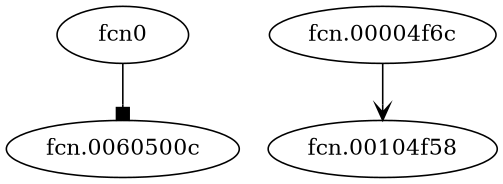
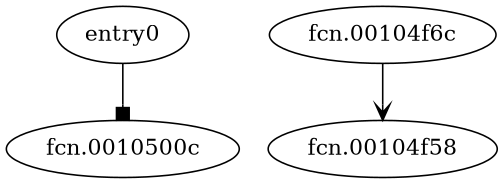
(123, 35) -> (123, 35)
(383, 35) -> (383, 35)
(123, 149) -> (123, 149)
